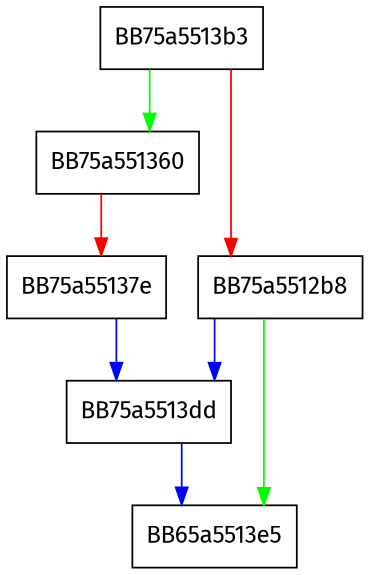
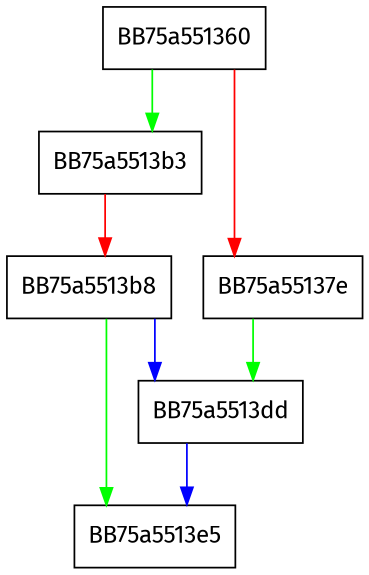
(150, 92) -> (152, 92)
(280, 287) -> (89, 287)
(116, 341) -> (253, 341)
(215, 536) -> (155, 536)
